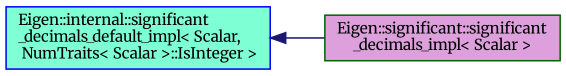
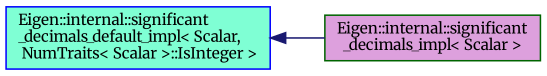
(443, 38) -> (433, 38)
